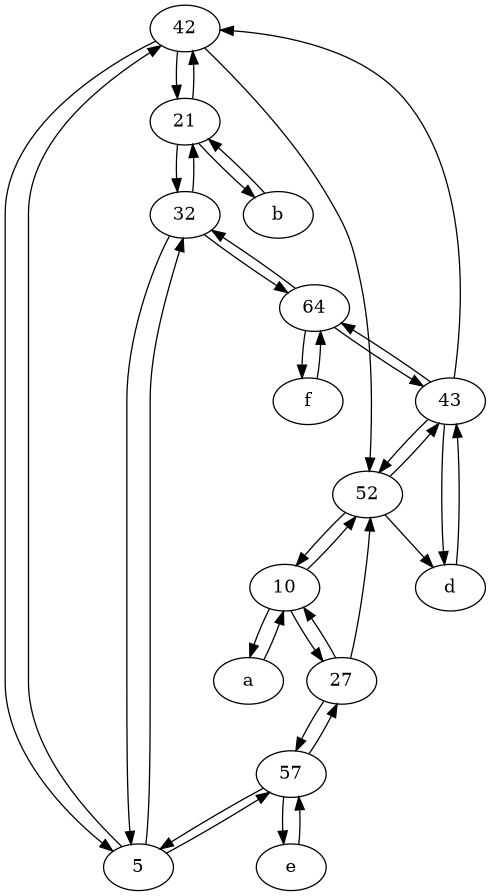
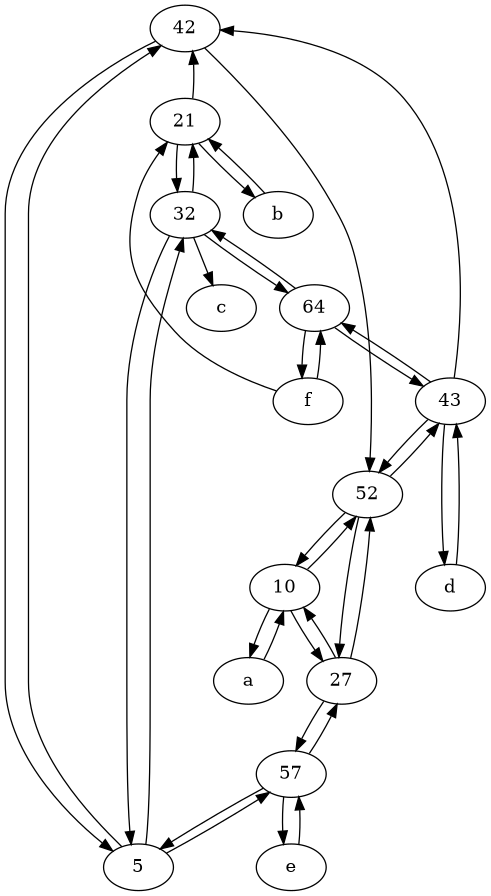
(176, 68) -> (155, 307)
none -> (221, 308)
(405, 536) -> (347, 580)
